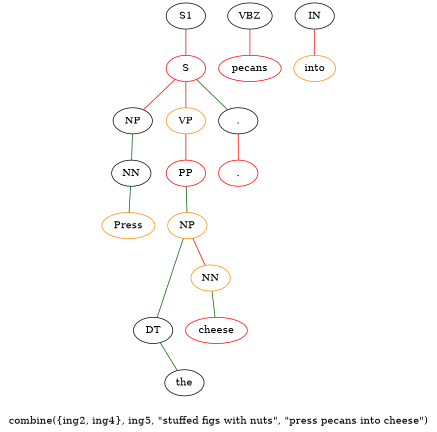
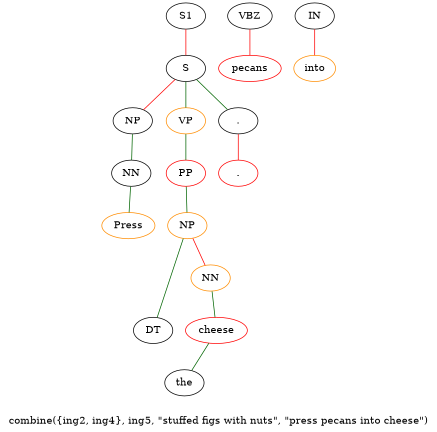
(186, 68) -> (186, 68)
(186, 95) -> (186, 95)
(186, 147) -> (186, 147)
(169, 357) -> (200, 357)
